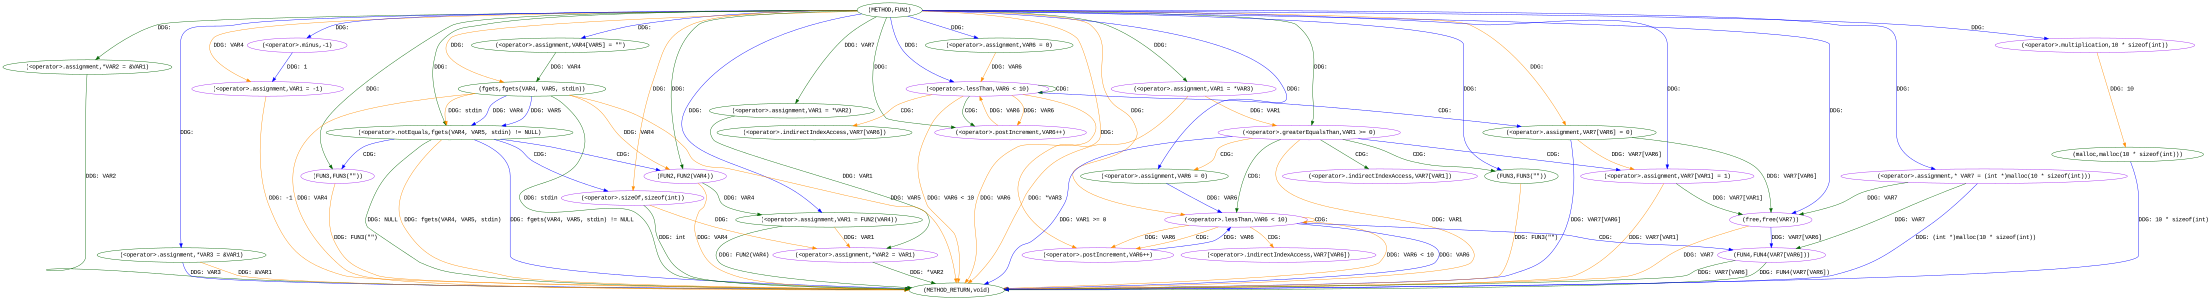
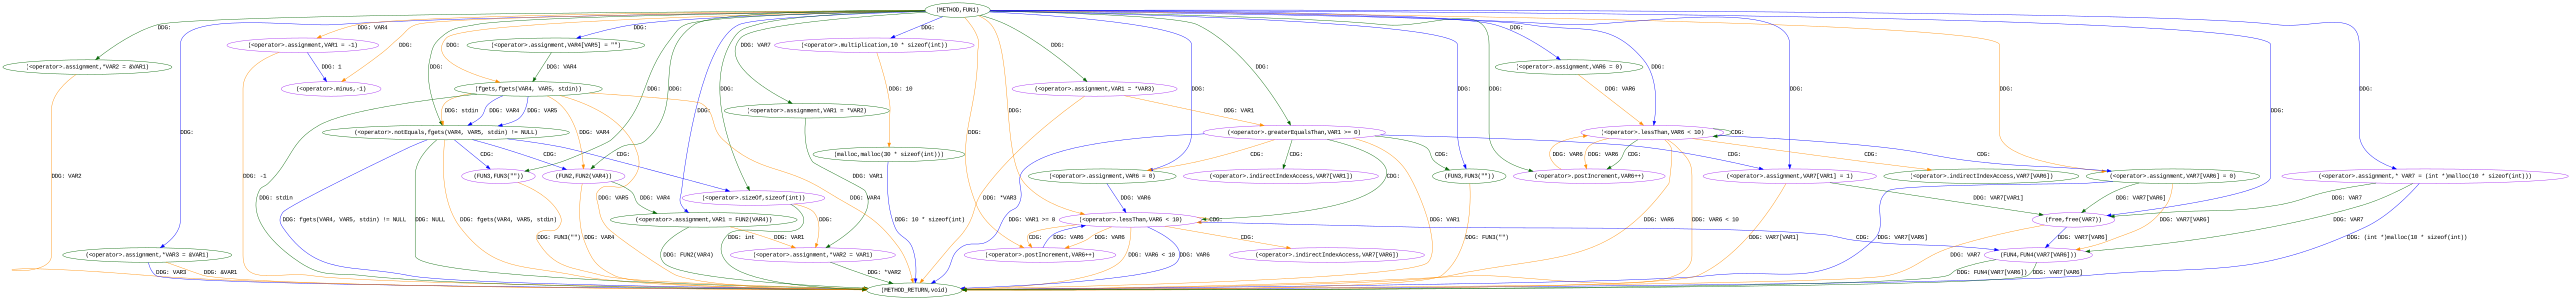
(582, 13) -> (625, 15)
(686, 27) -> (750, 27)
(284, 65) -> (316, 65)
(2128, 154) -> (889, 154)
(1602, 157) -> (2138, 230)
(173, 275) -> (129, 274)
